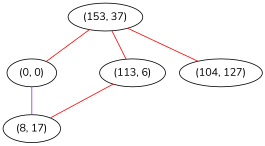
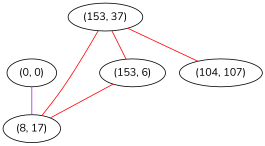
(68, 46) -> (72, 74)
(133, 73) -> (133, 73)
(221, 73) -> (221, 73)
